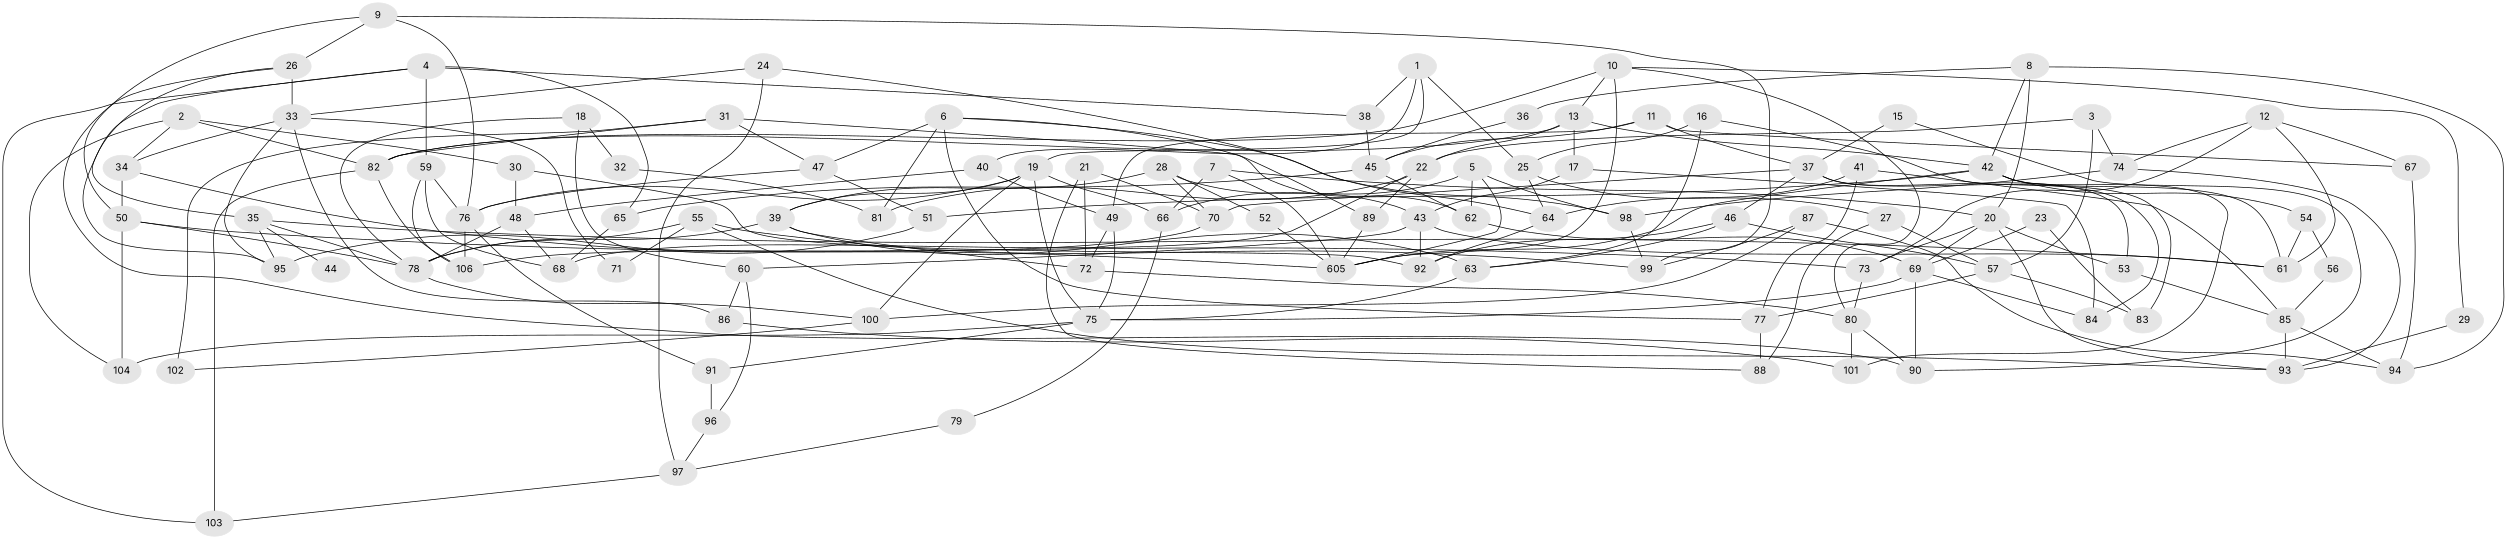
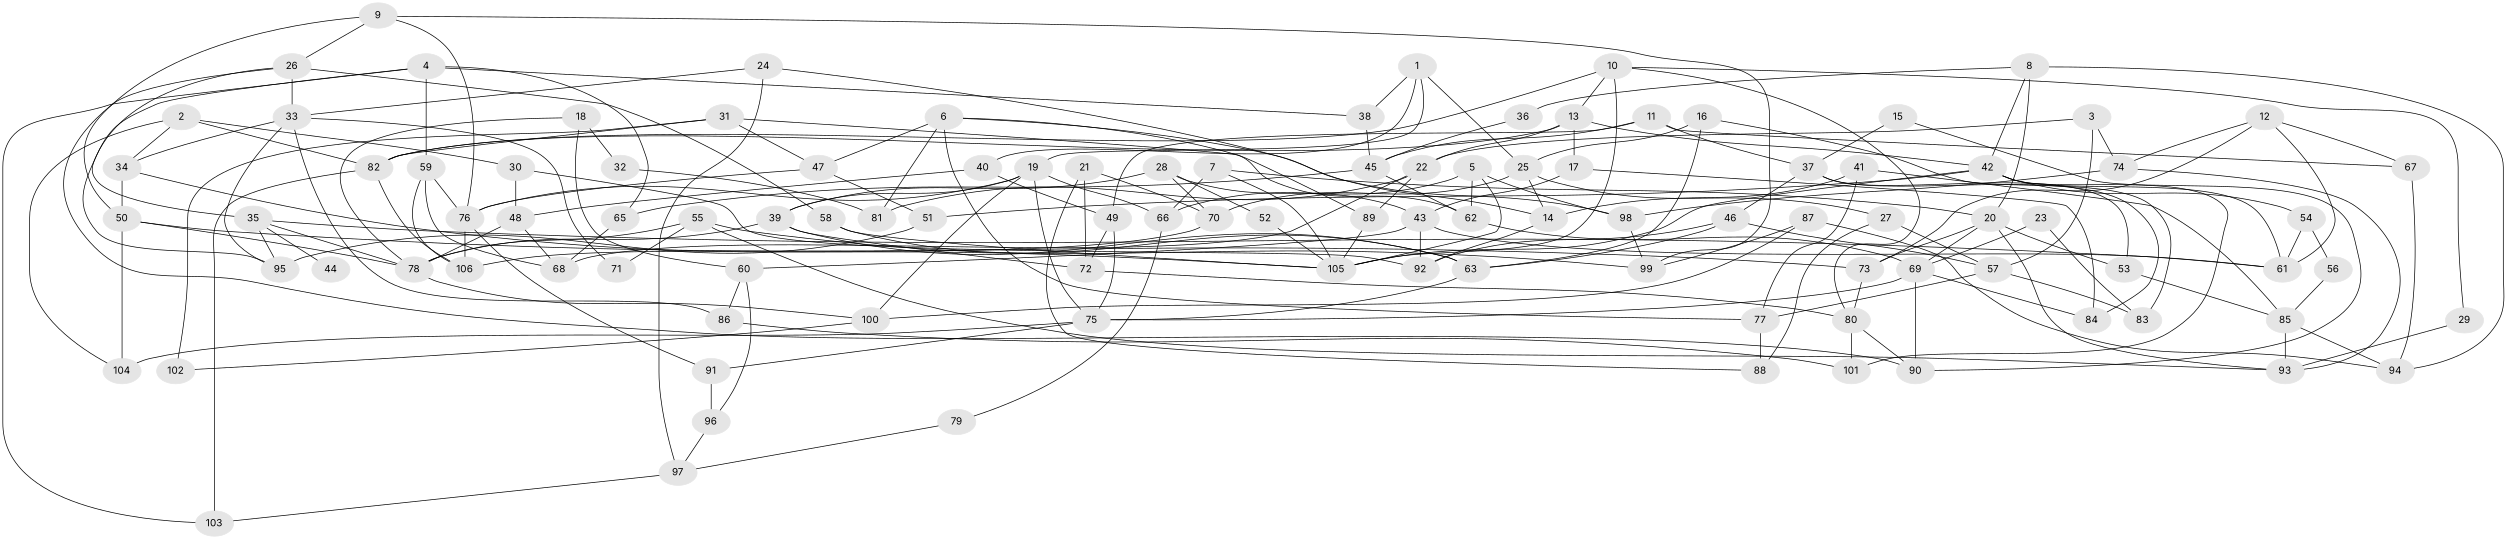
(1452, 191) -> (1369, 193)
none -> (826, 219)
(1549, 219) -> (1549, 219)
(1336, 270) -> (1336, 270)
